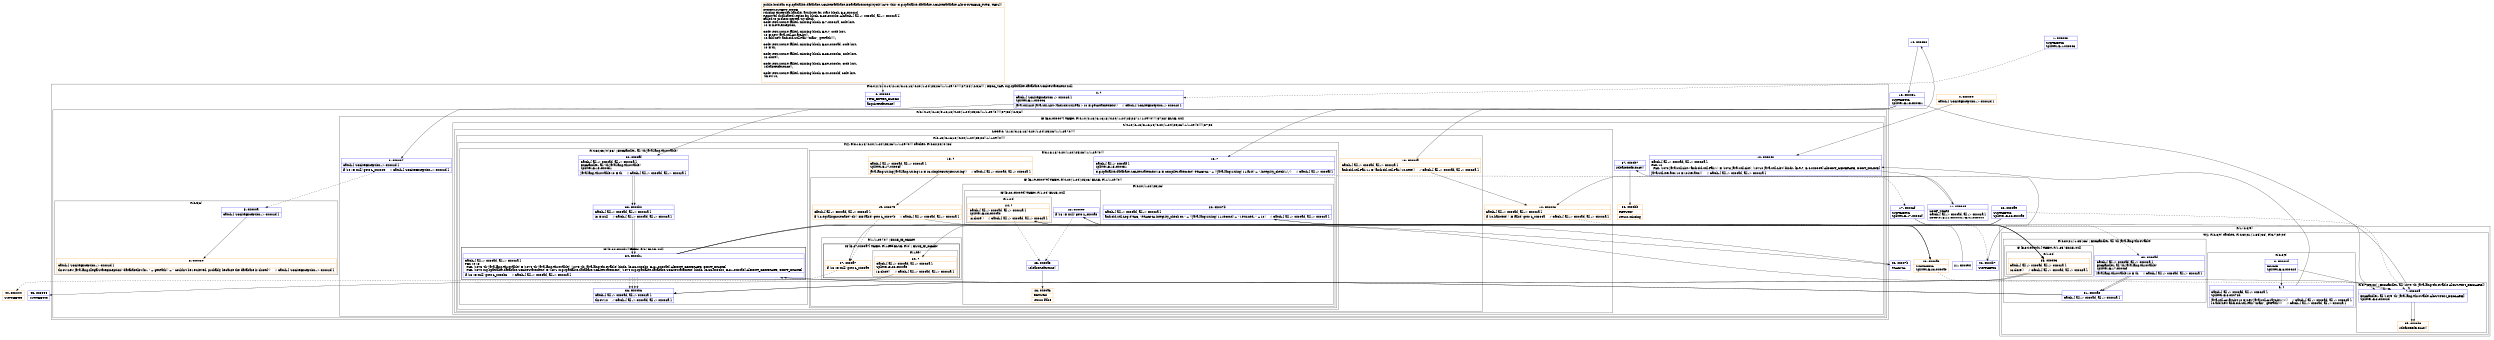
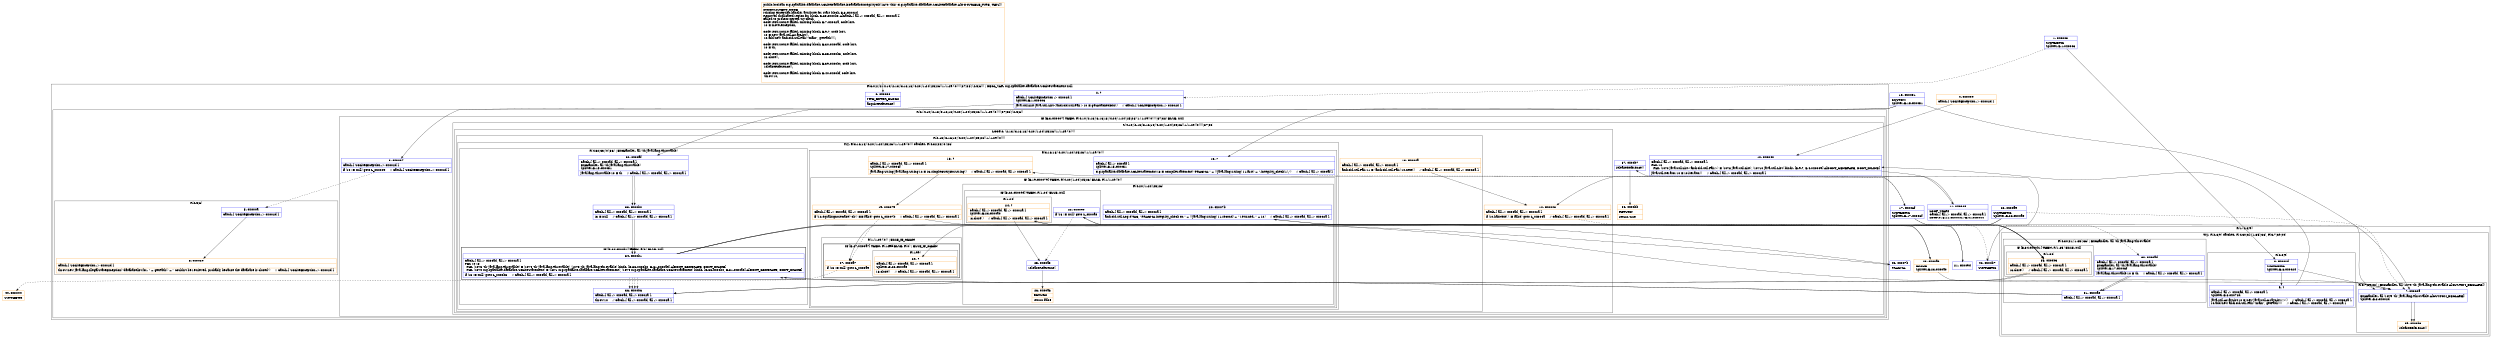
(1919, 42) -> none
(1901, 100) -> (1899, 100)
none -> (2170, 153)
none -> (1300, 176)
(1630, 217) -> (1627, 217)
(1611, 225) -> (1630, 225)
(1026, 240) -> (1026, 240)
(1925, 267) -> (1921, 267)
(2272, 267) -> (2276, 267)
(2162, 282) -> (2162, 282)
(39, 296) -> none
